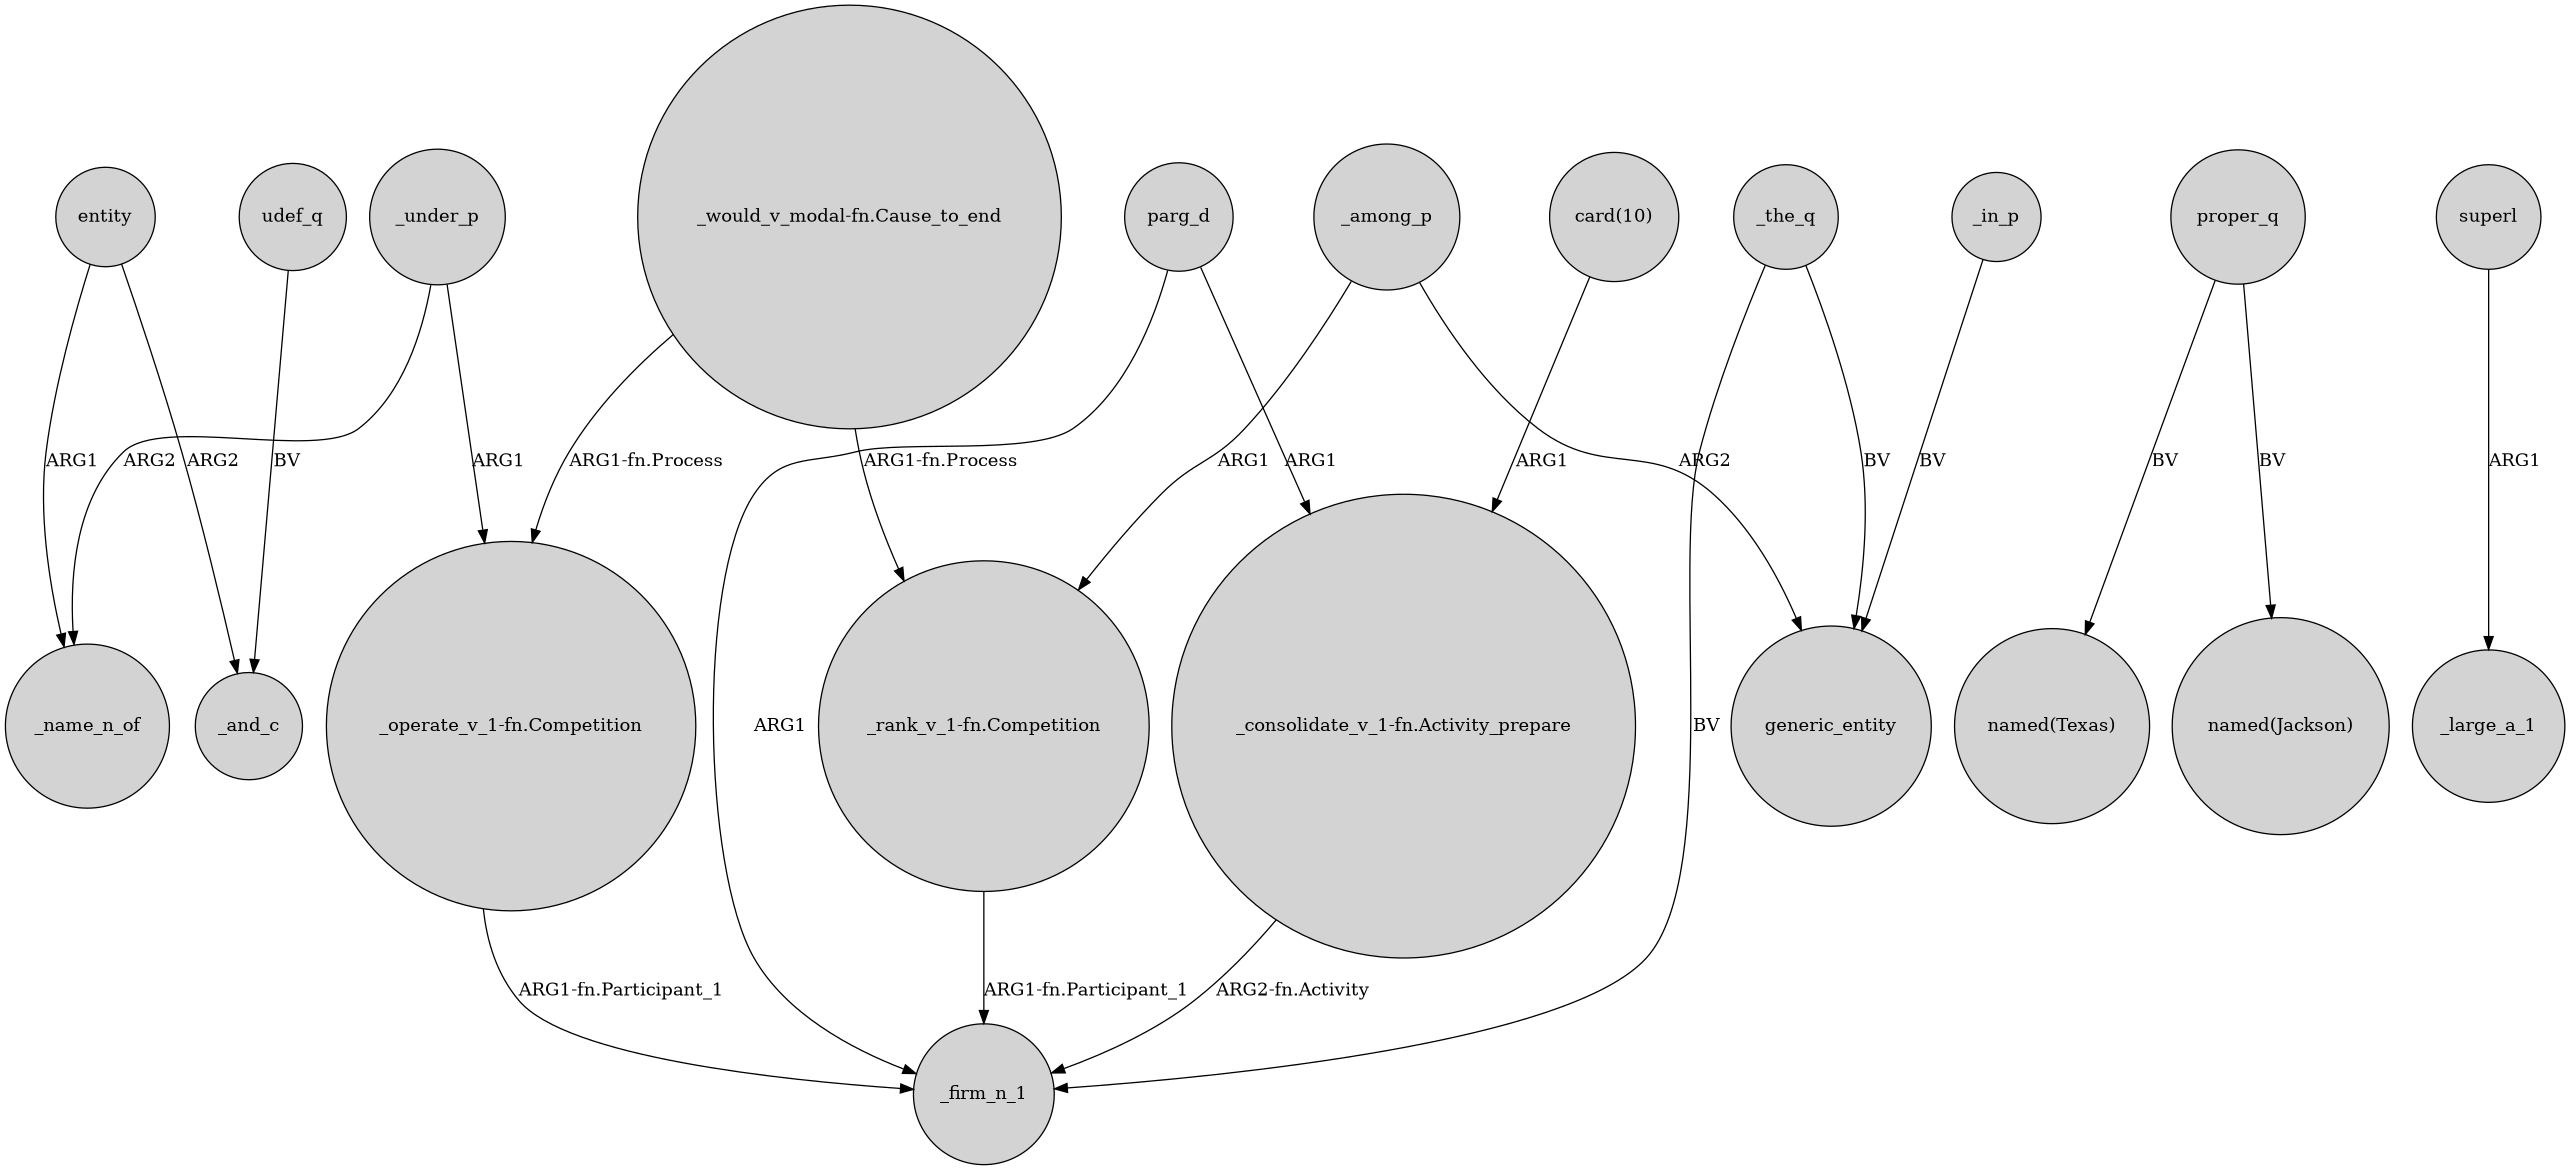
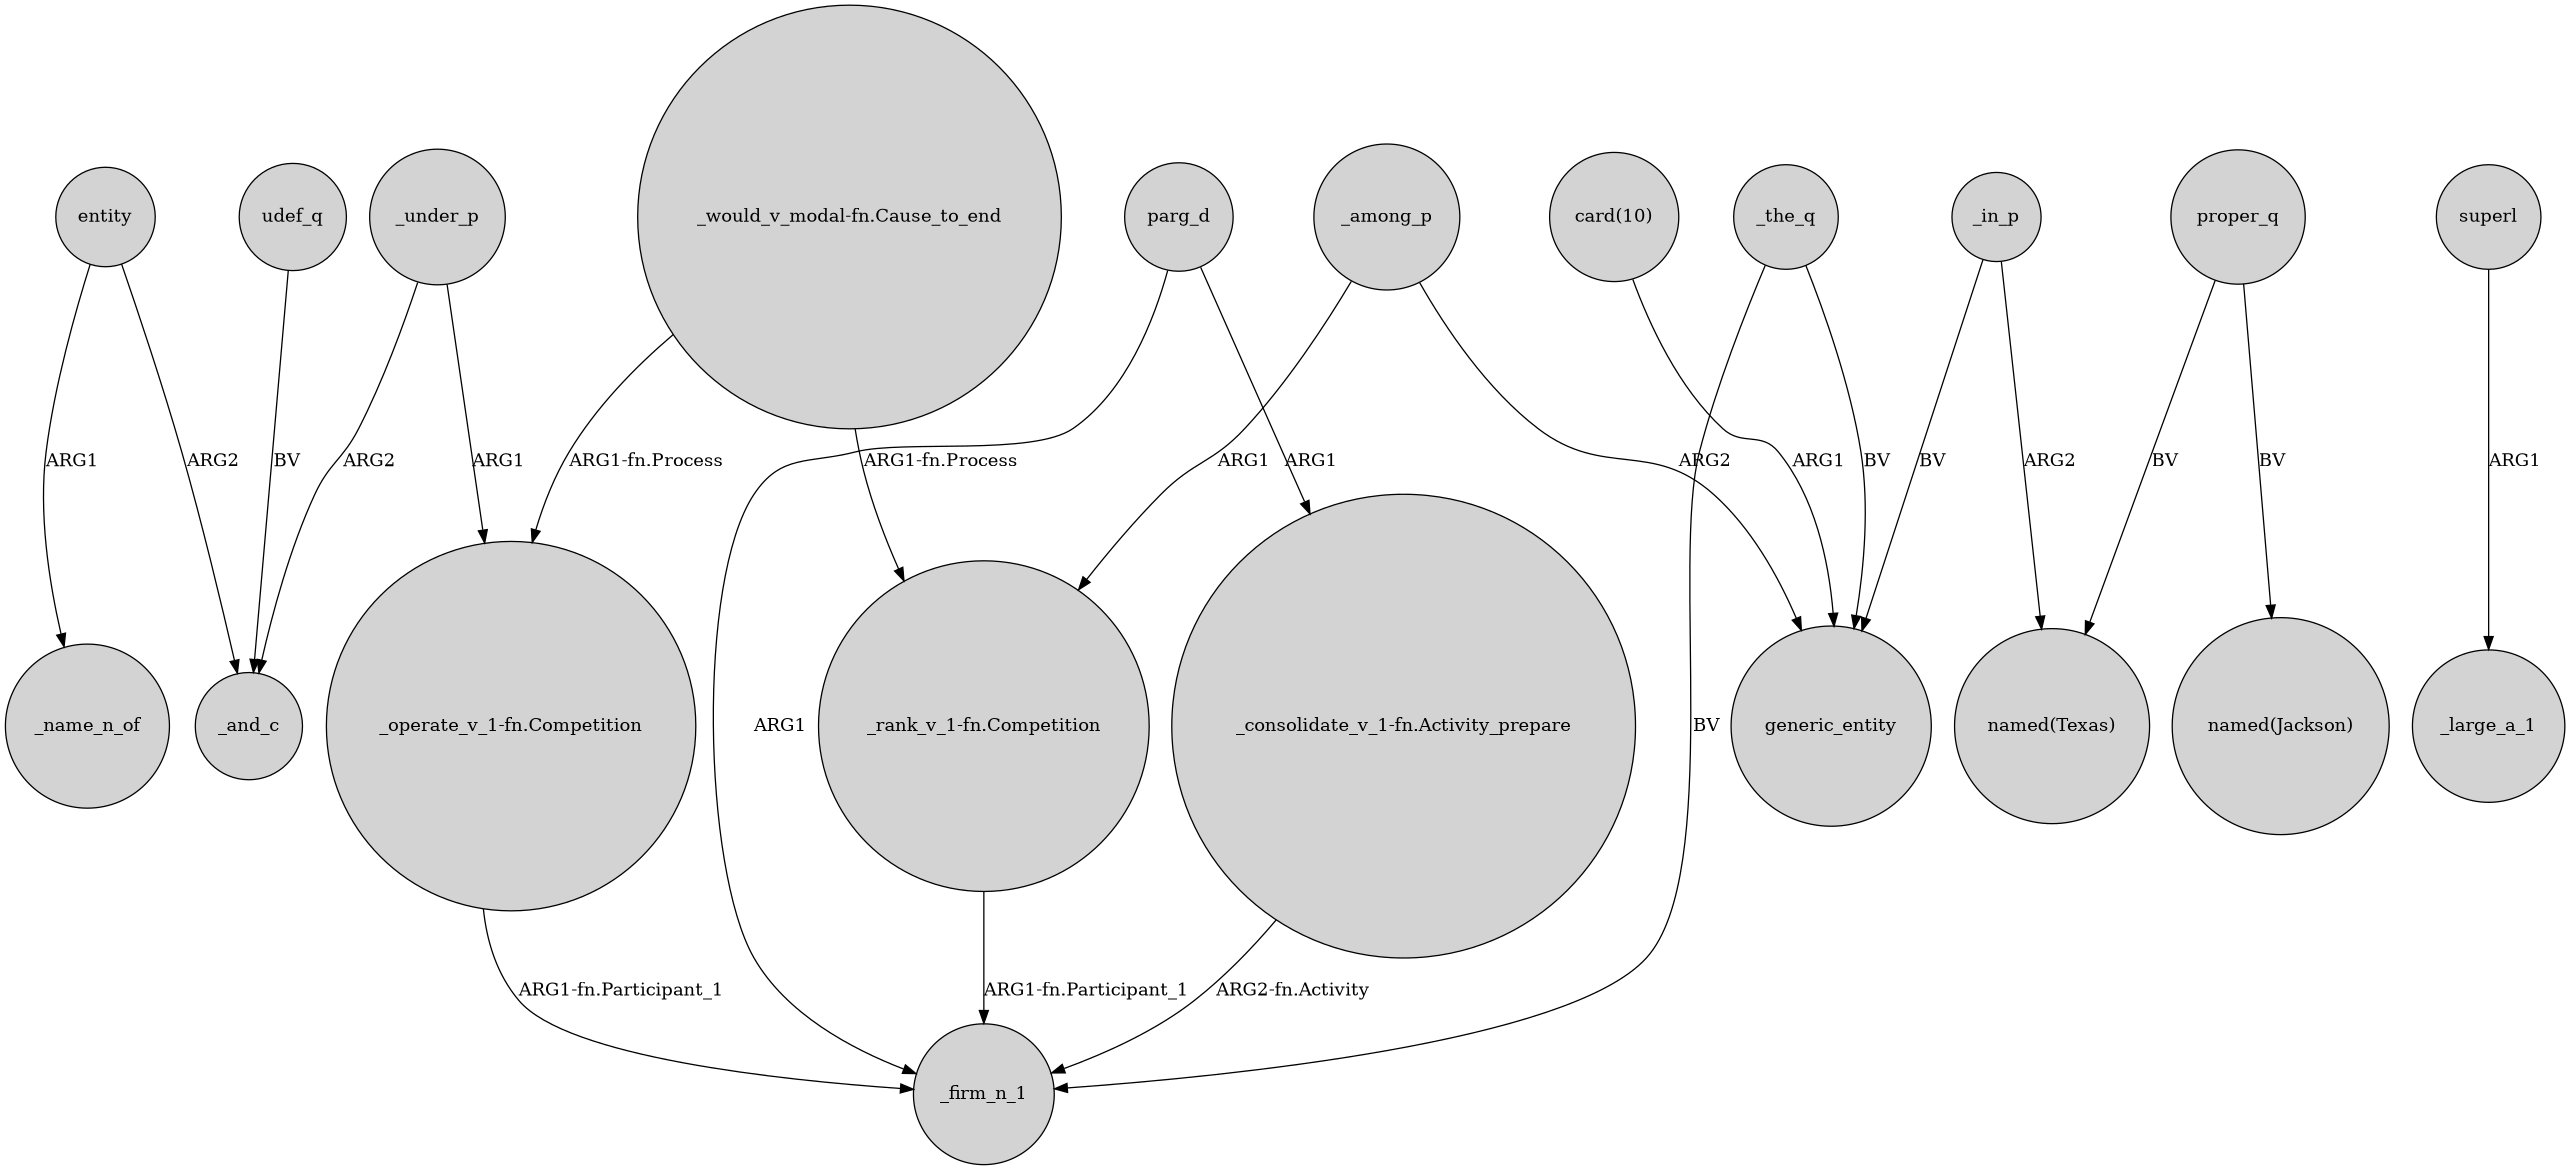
(1544, 388) -> (1750, 439)
(227, 438) -> (331, 468)
none -> (2021, 439)
